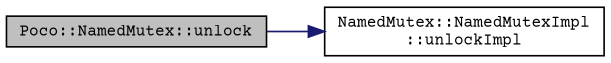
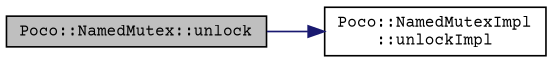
(464, 31) -> (435, 31)
